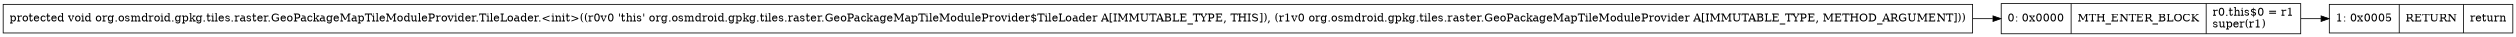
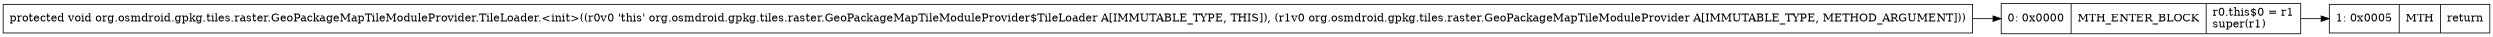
(2431, 18) -> (2420, 18)
